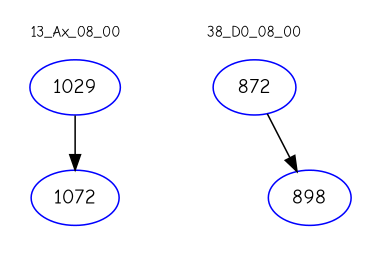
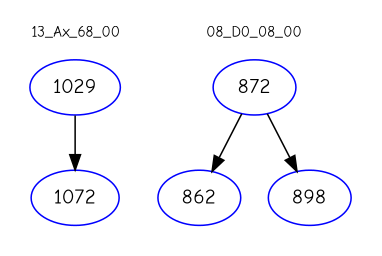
(76, 33) -> (76, 33)
(255, 33) -> (255, 33)
none -> (199, 198)
